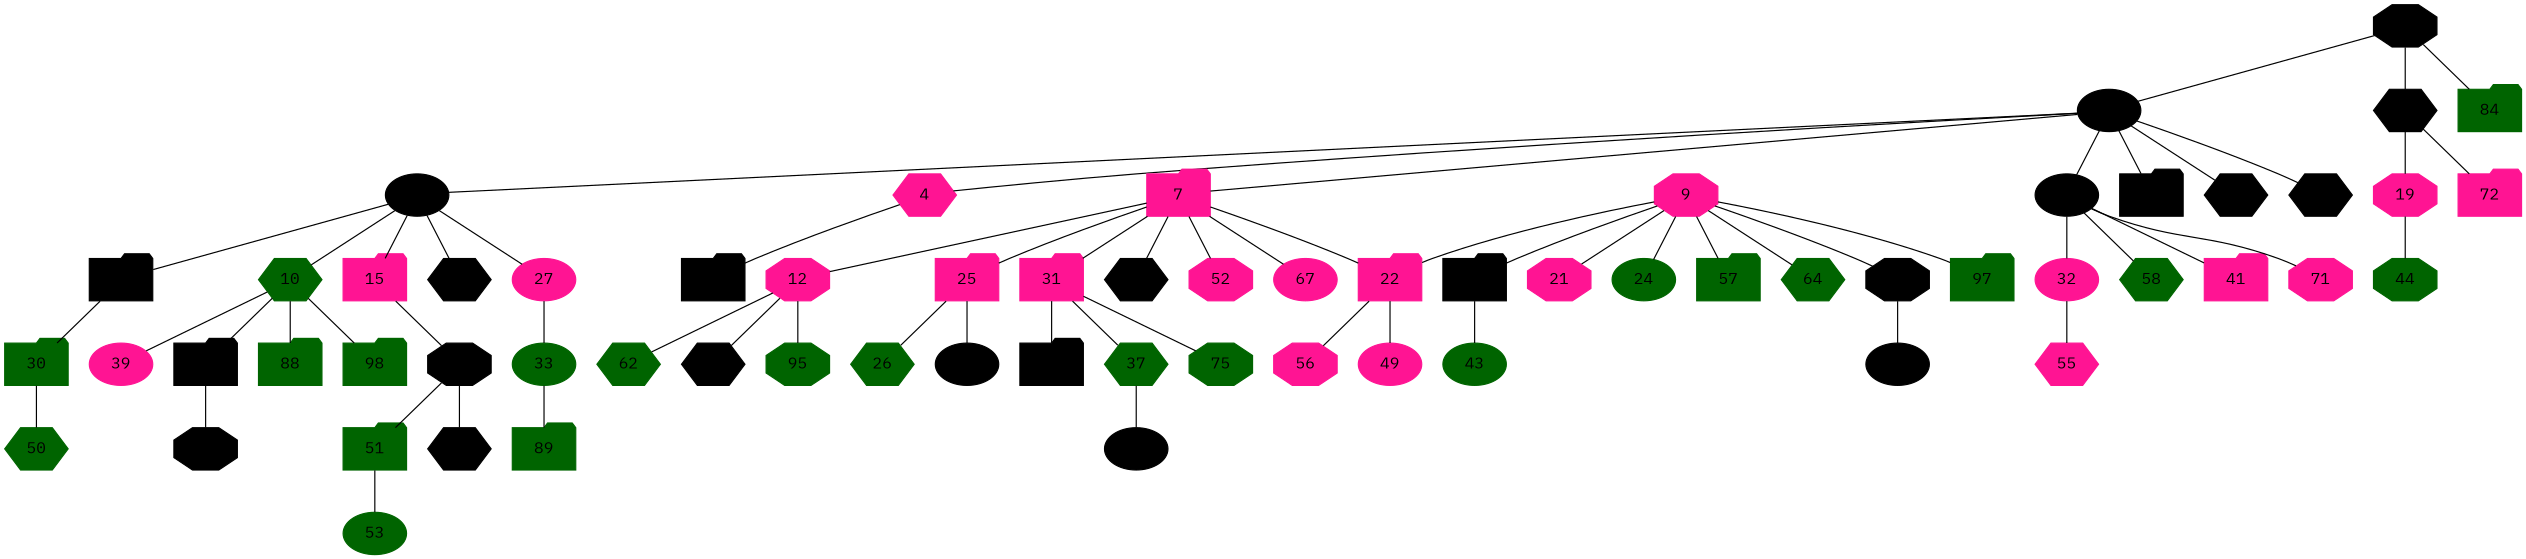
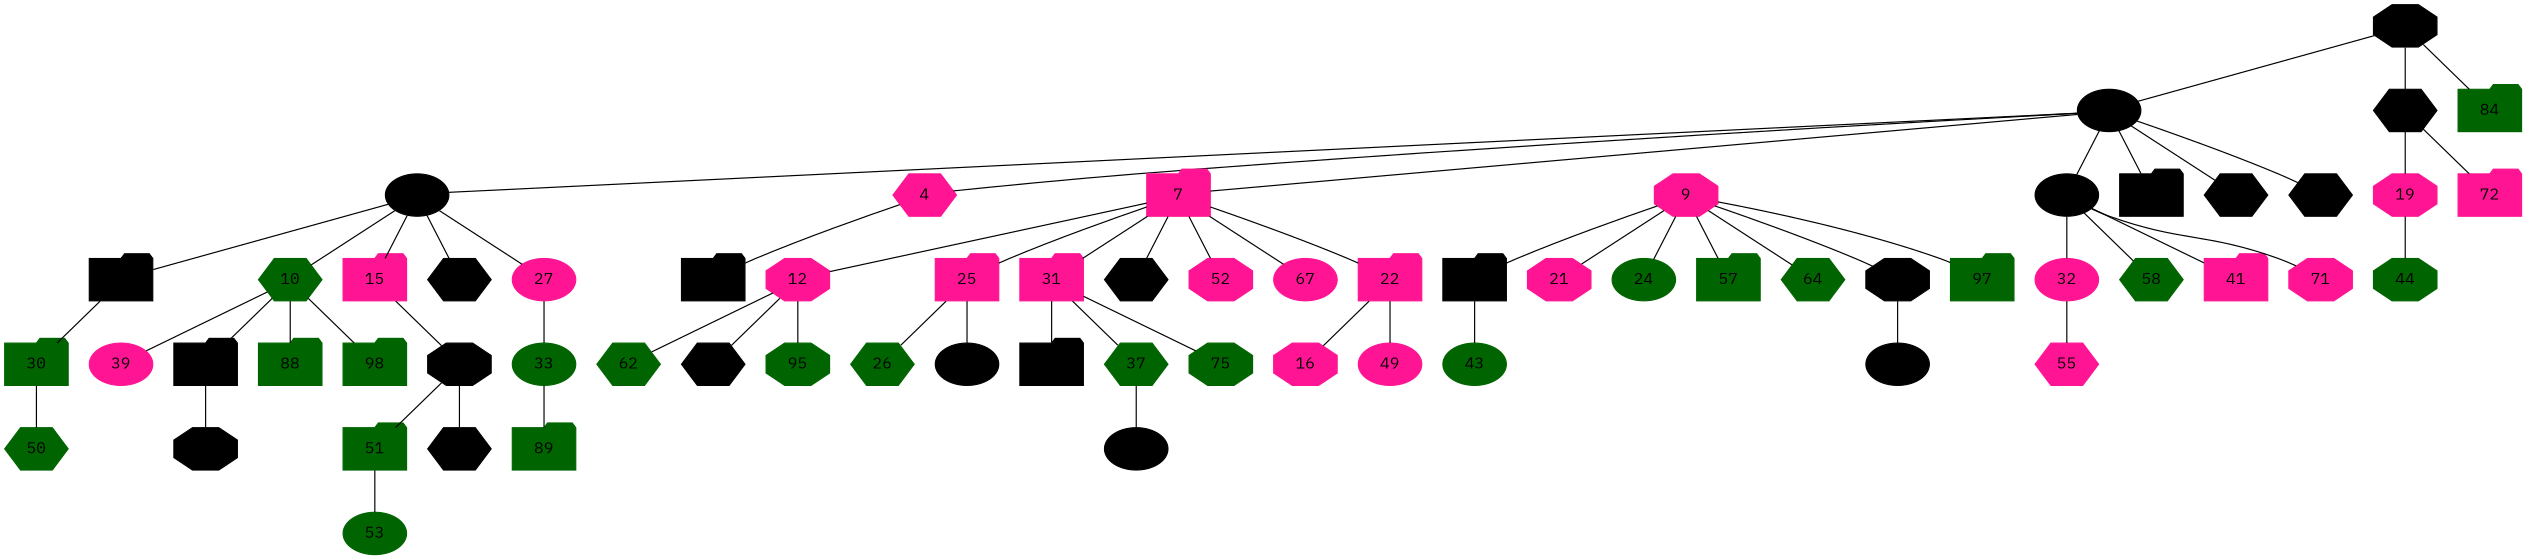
(1537, 228) -> none
(1305, 364) -> (1305, 364)
